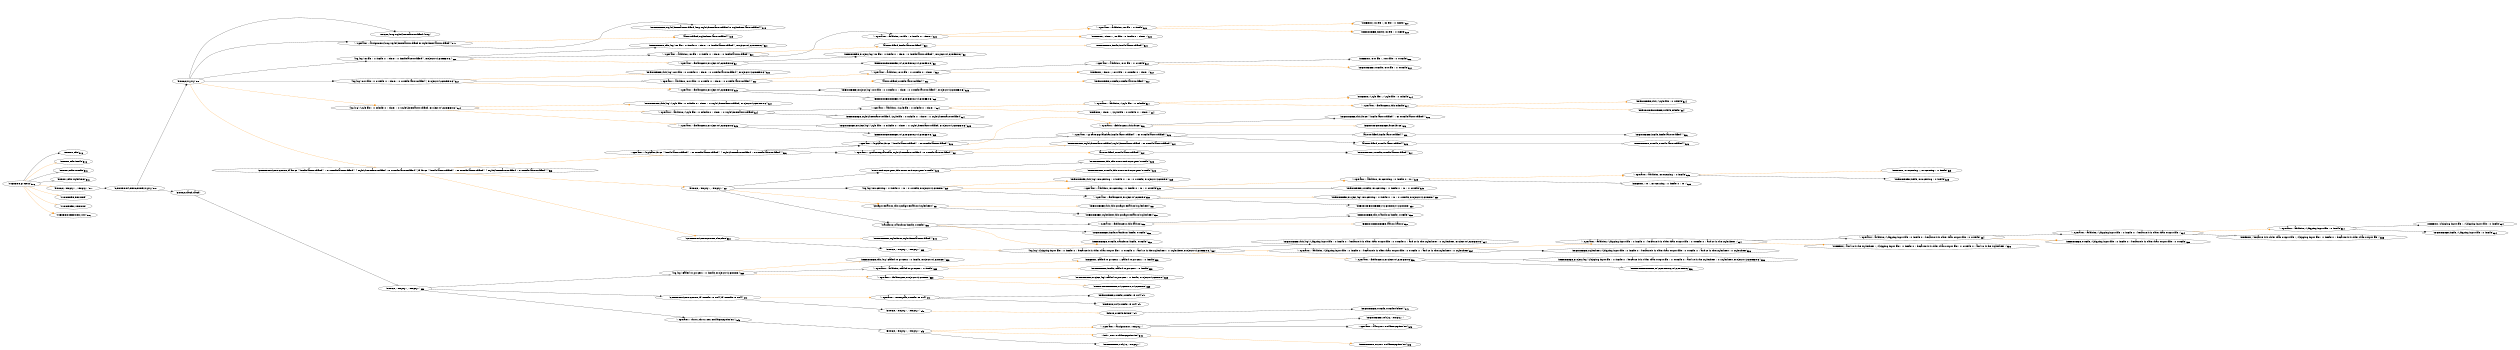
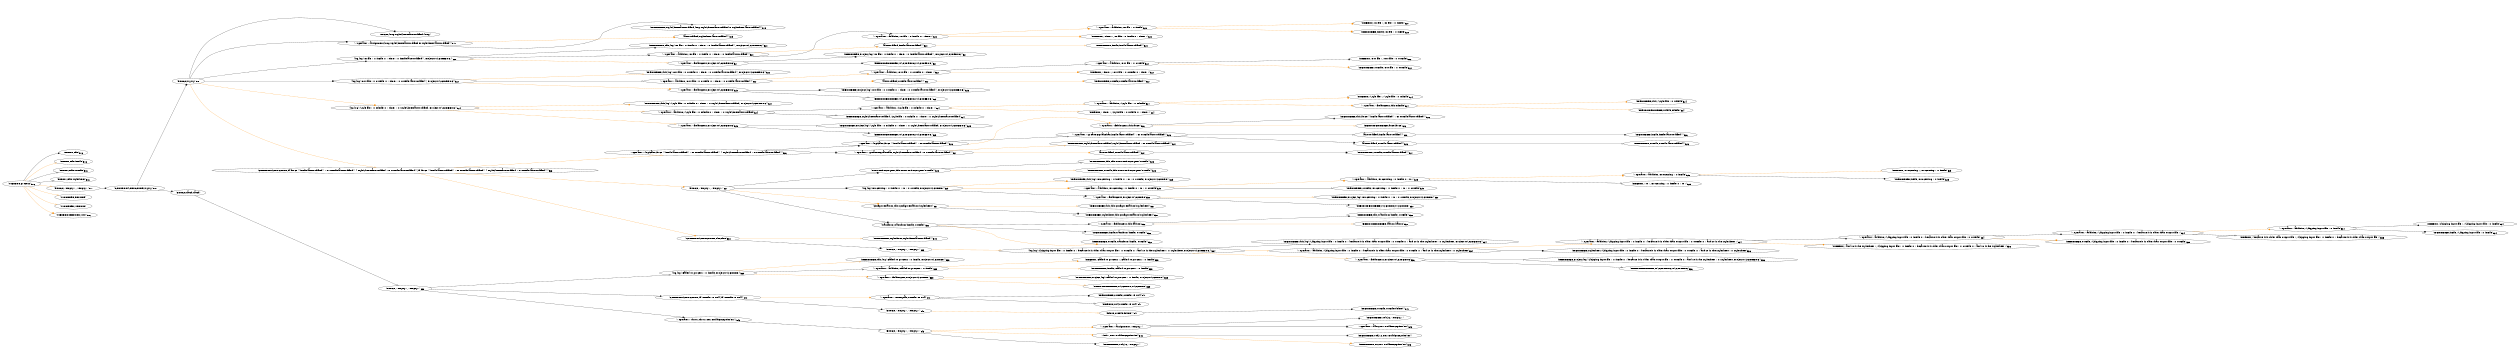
(1016, 301) -> (1016, 301)
none -> (1385, 336)
